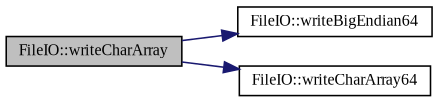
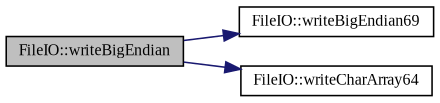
(335, 22) -> (336, 22)
(94, 51) -> (95, 51)
